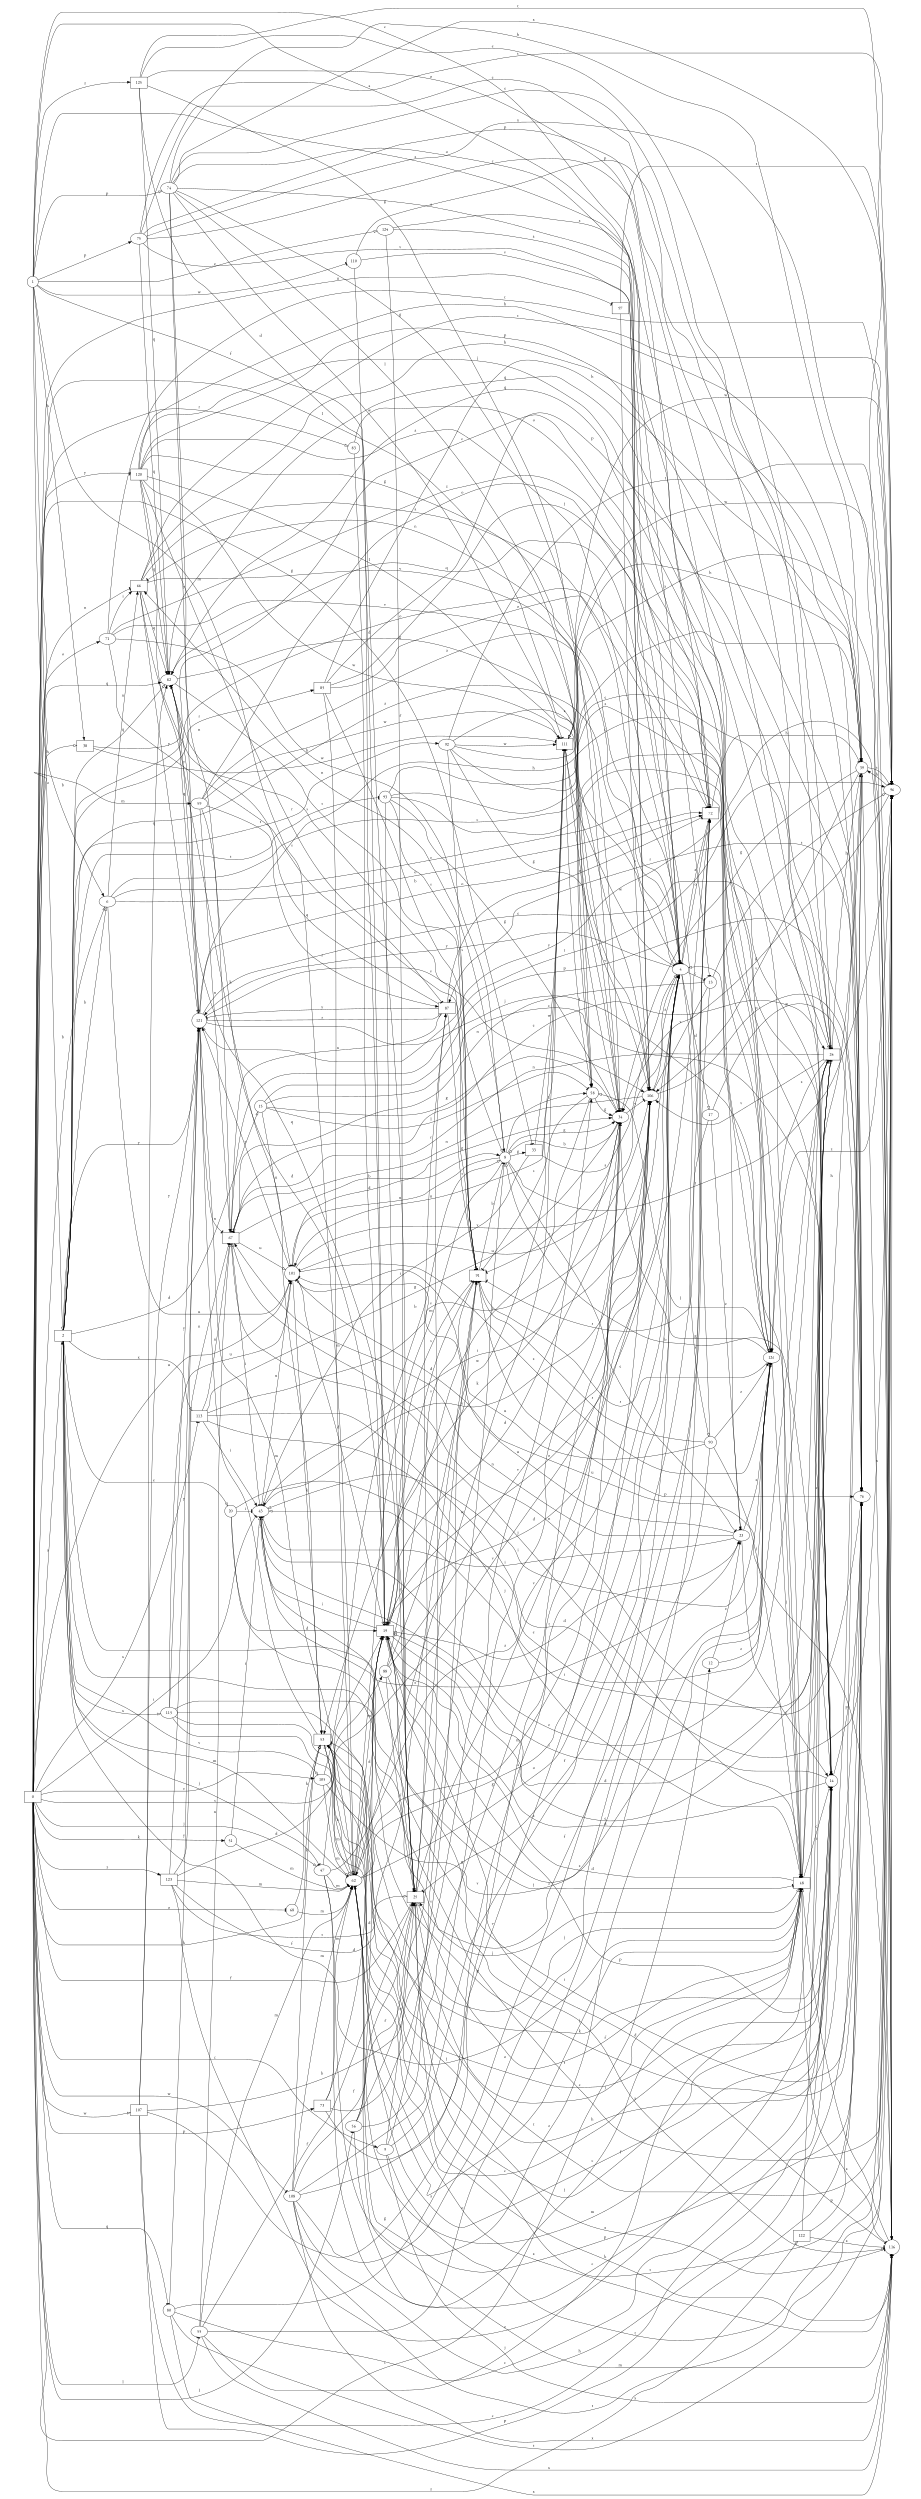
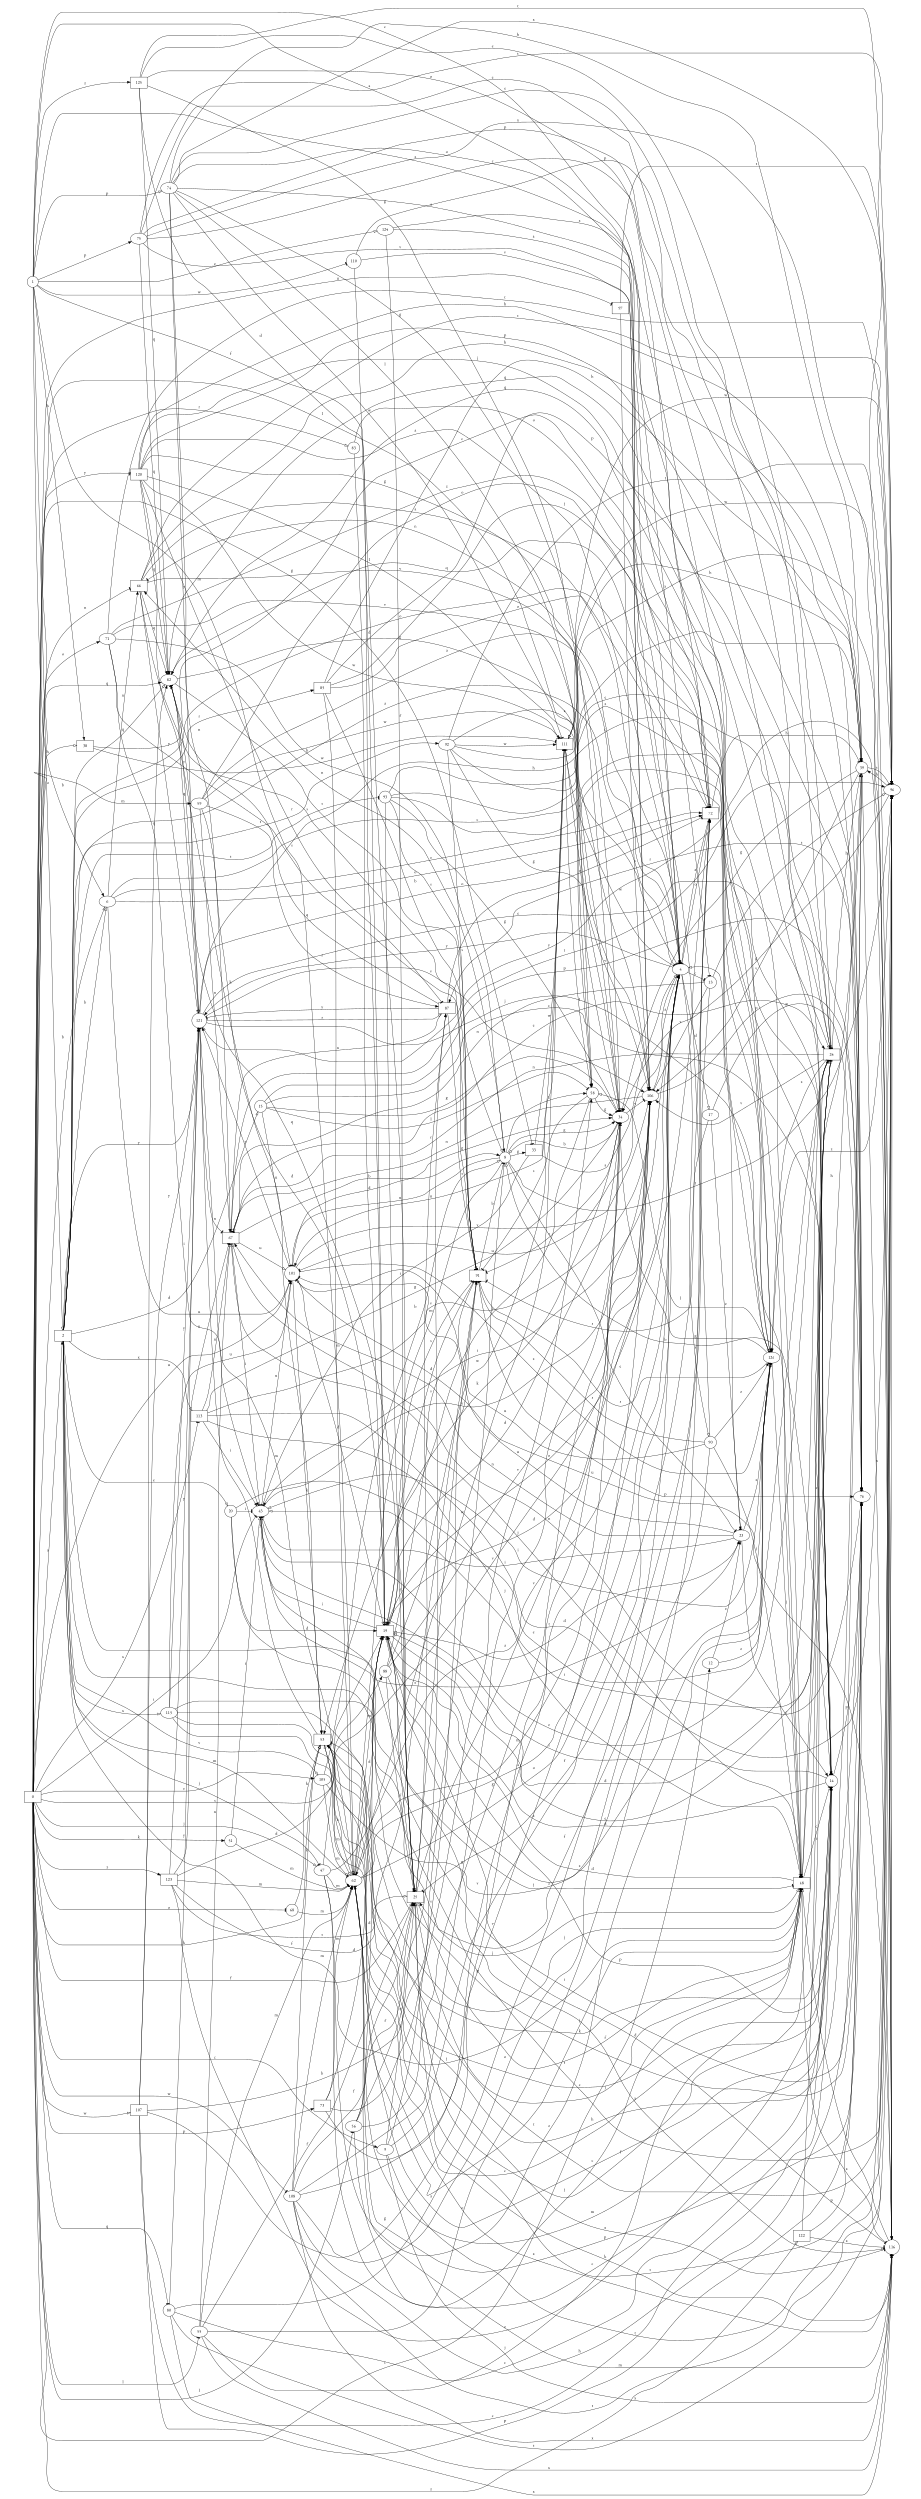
(117, 612) -> (171, 1081)
